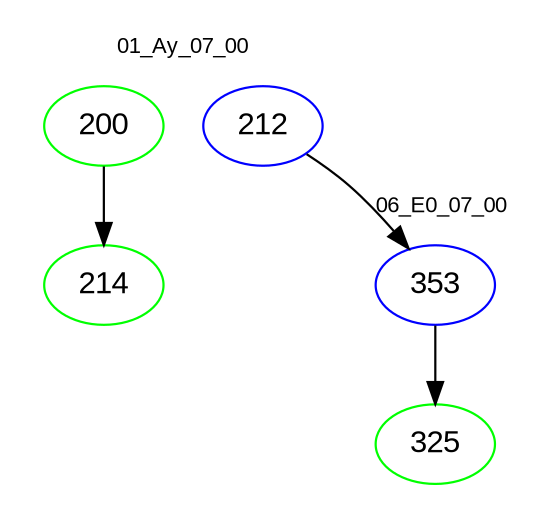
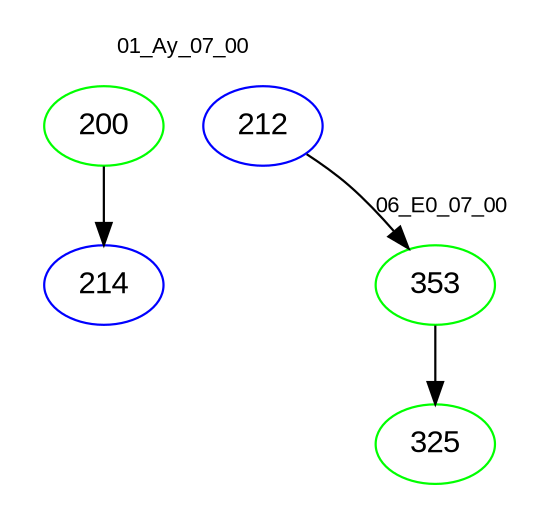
(104, 285) -> (104, 285)
(435, 285) -> (435, 285)
